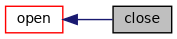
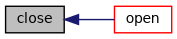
(95, 20) -> (97, 20)
